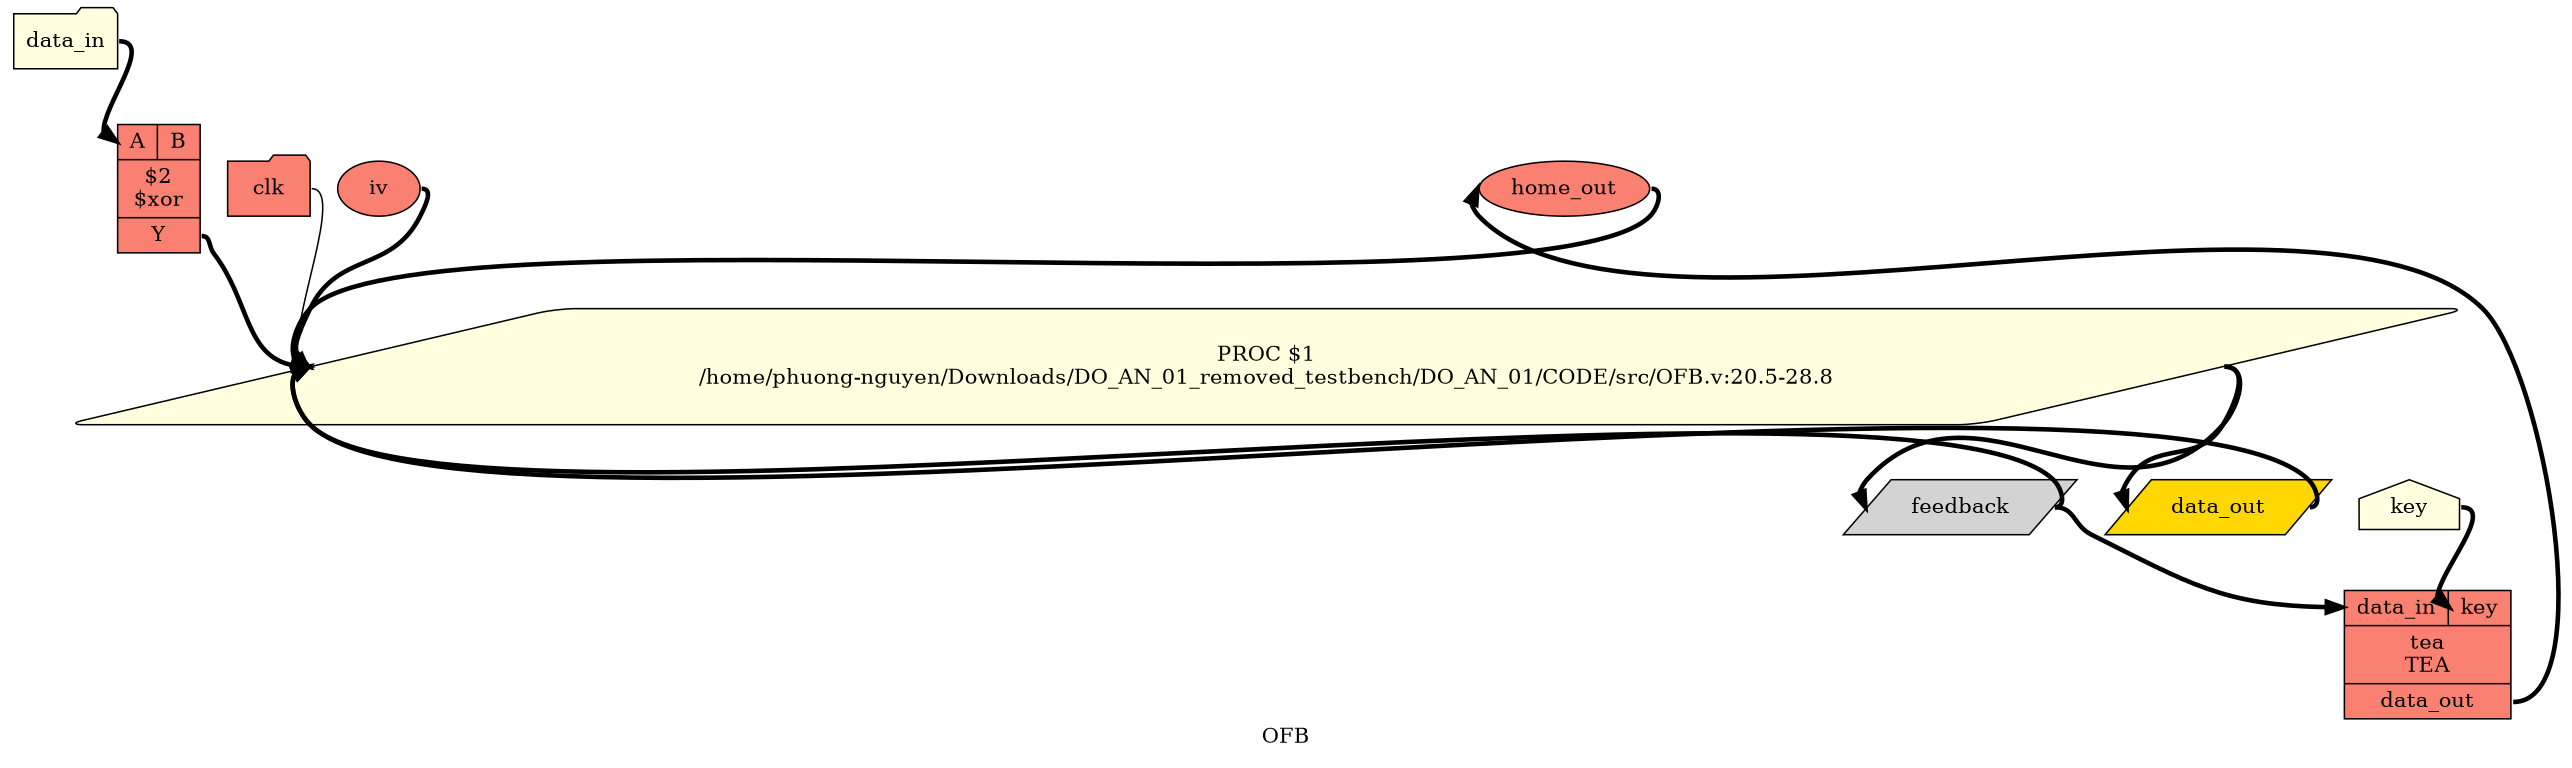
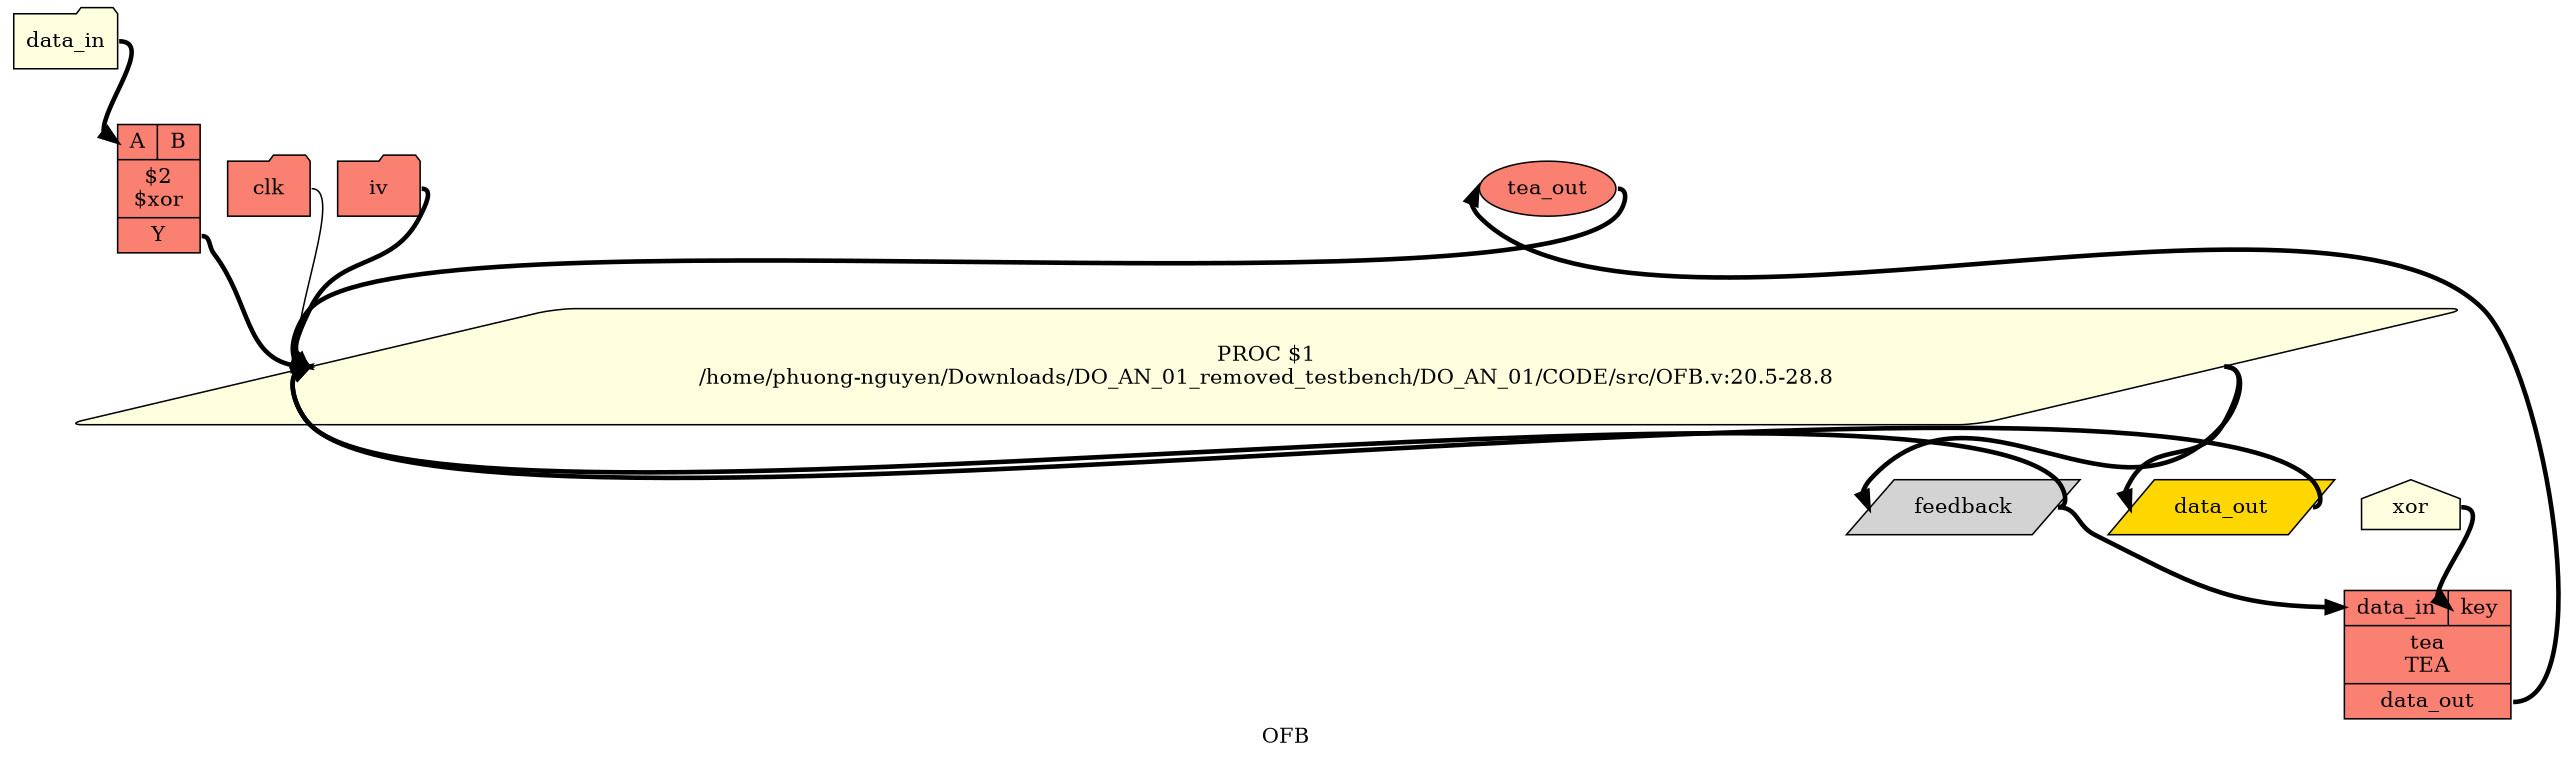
(379, 189) -> (379, 189)
(1564, 189) -> (1548, 189)
(2409, 507) -> (2411, 507)
